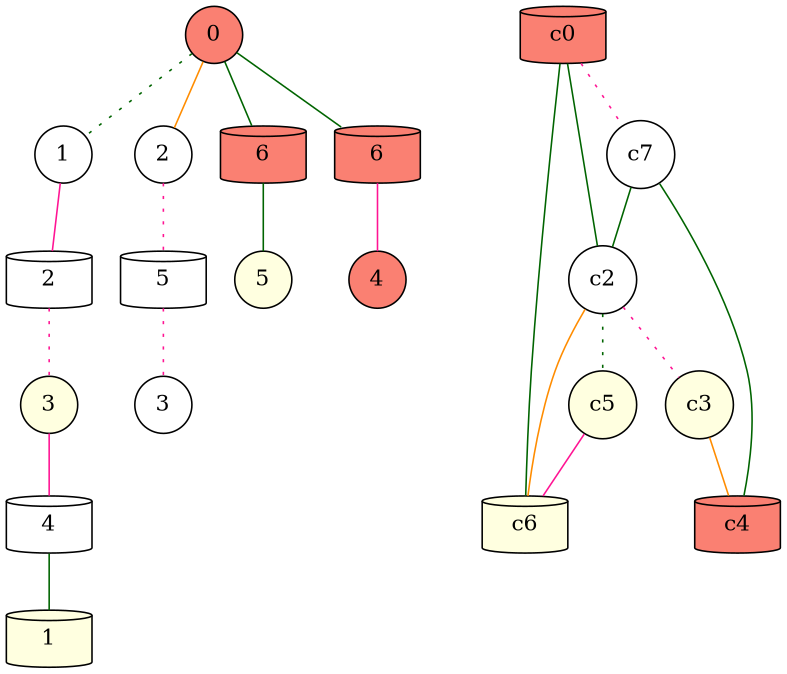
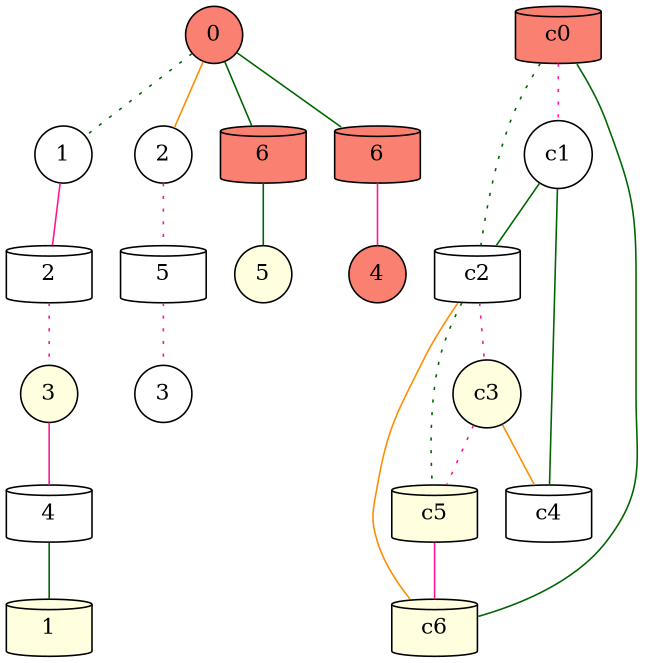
(582, 155) -> (501, 151)
(641, 155) -> (558, 155)
(603, 280) -> (477, 274)
(603, 405) -> (435, 514)
none -> (460, 455)
(738, 525) -> (549, 514)
